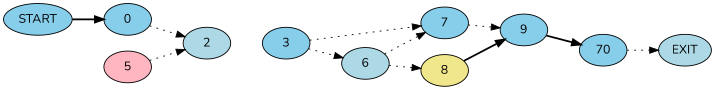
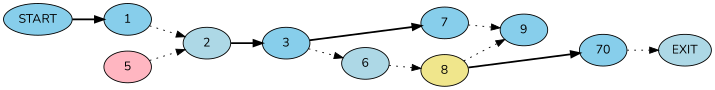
(128, 19) -> (128, 19)
(361, 34) -> (361, 34)
(559, 39) -> (520, 61)
none -> (242, 43)
(401, 45) -> none
(480, 52) -> (480, 52)
